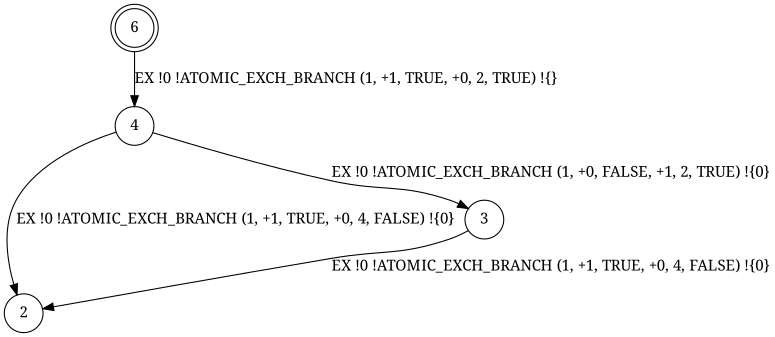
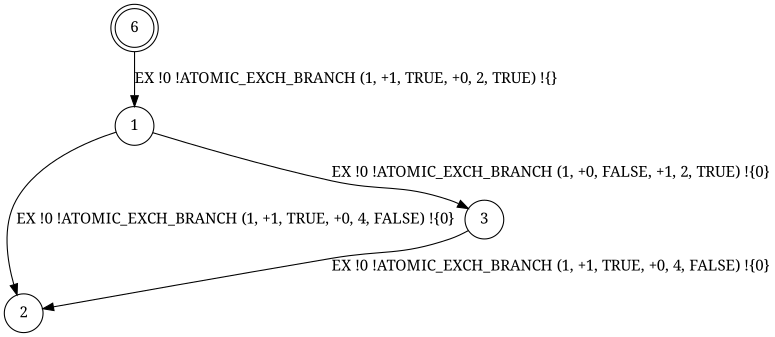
(135, 126) -> (135, 126)
